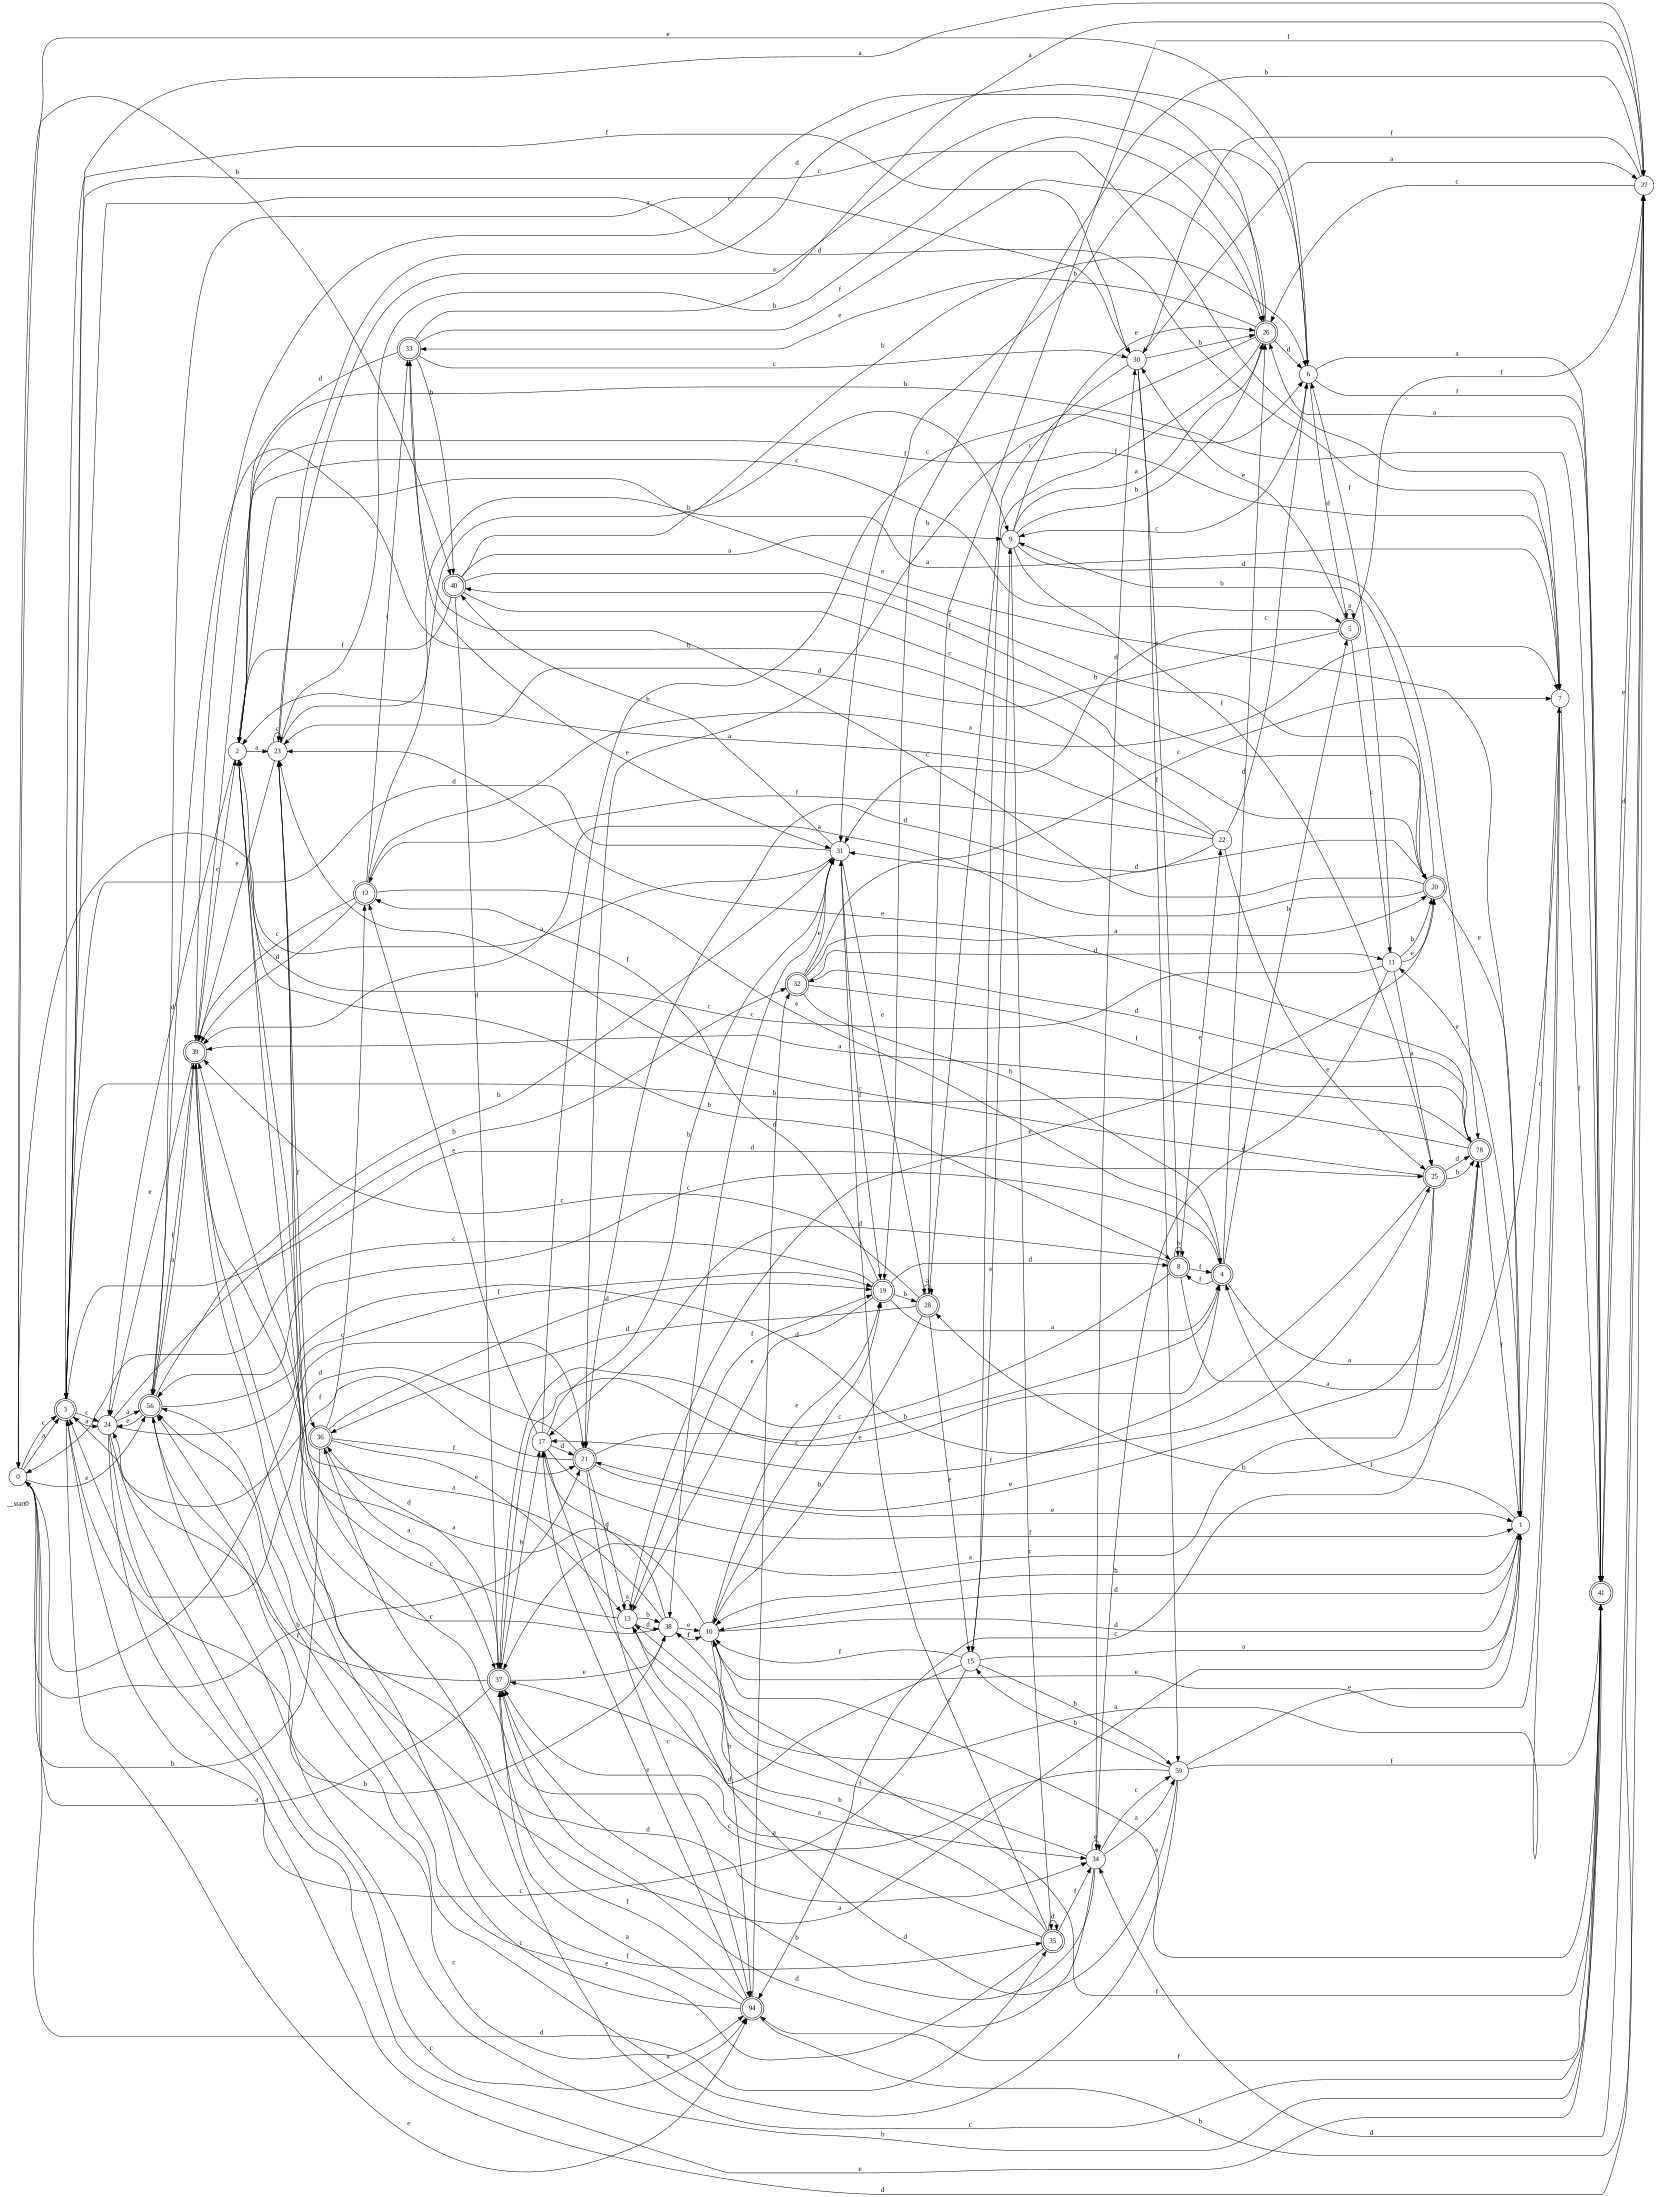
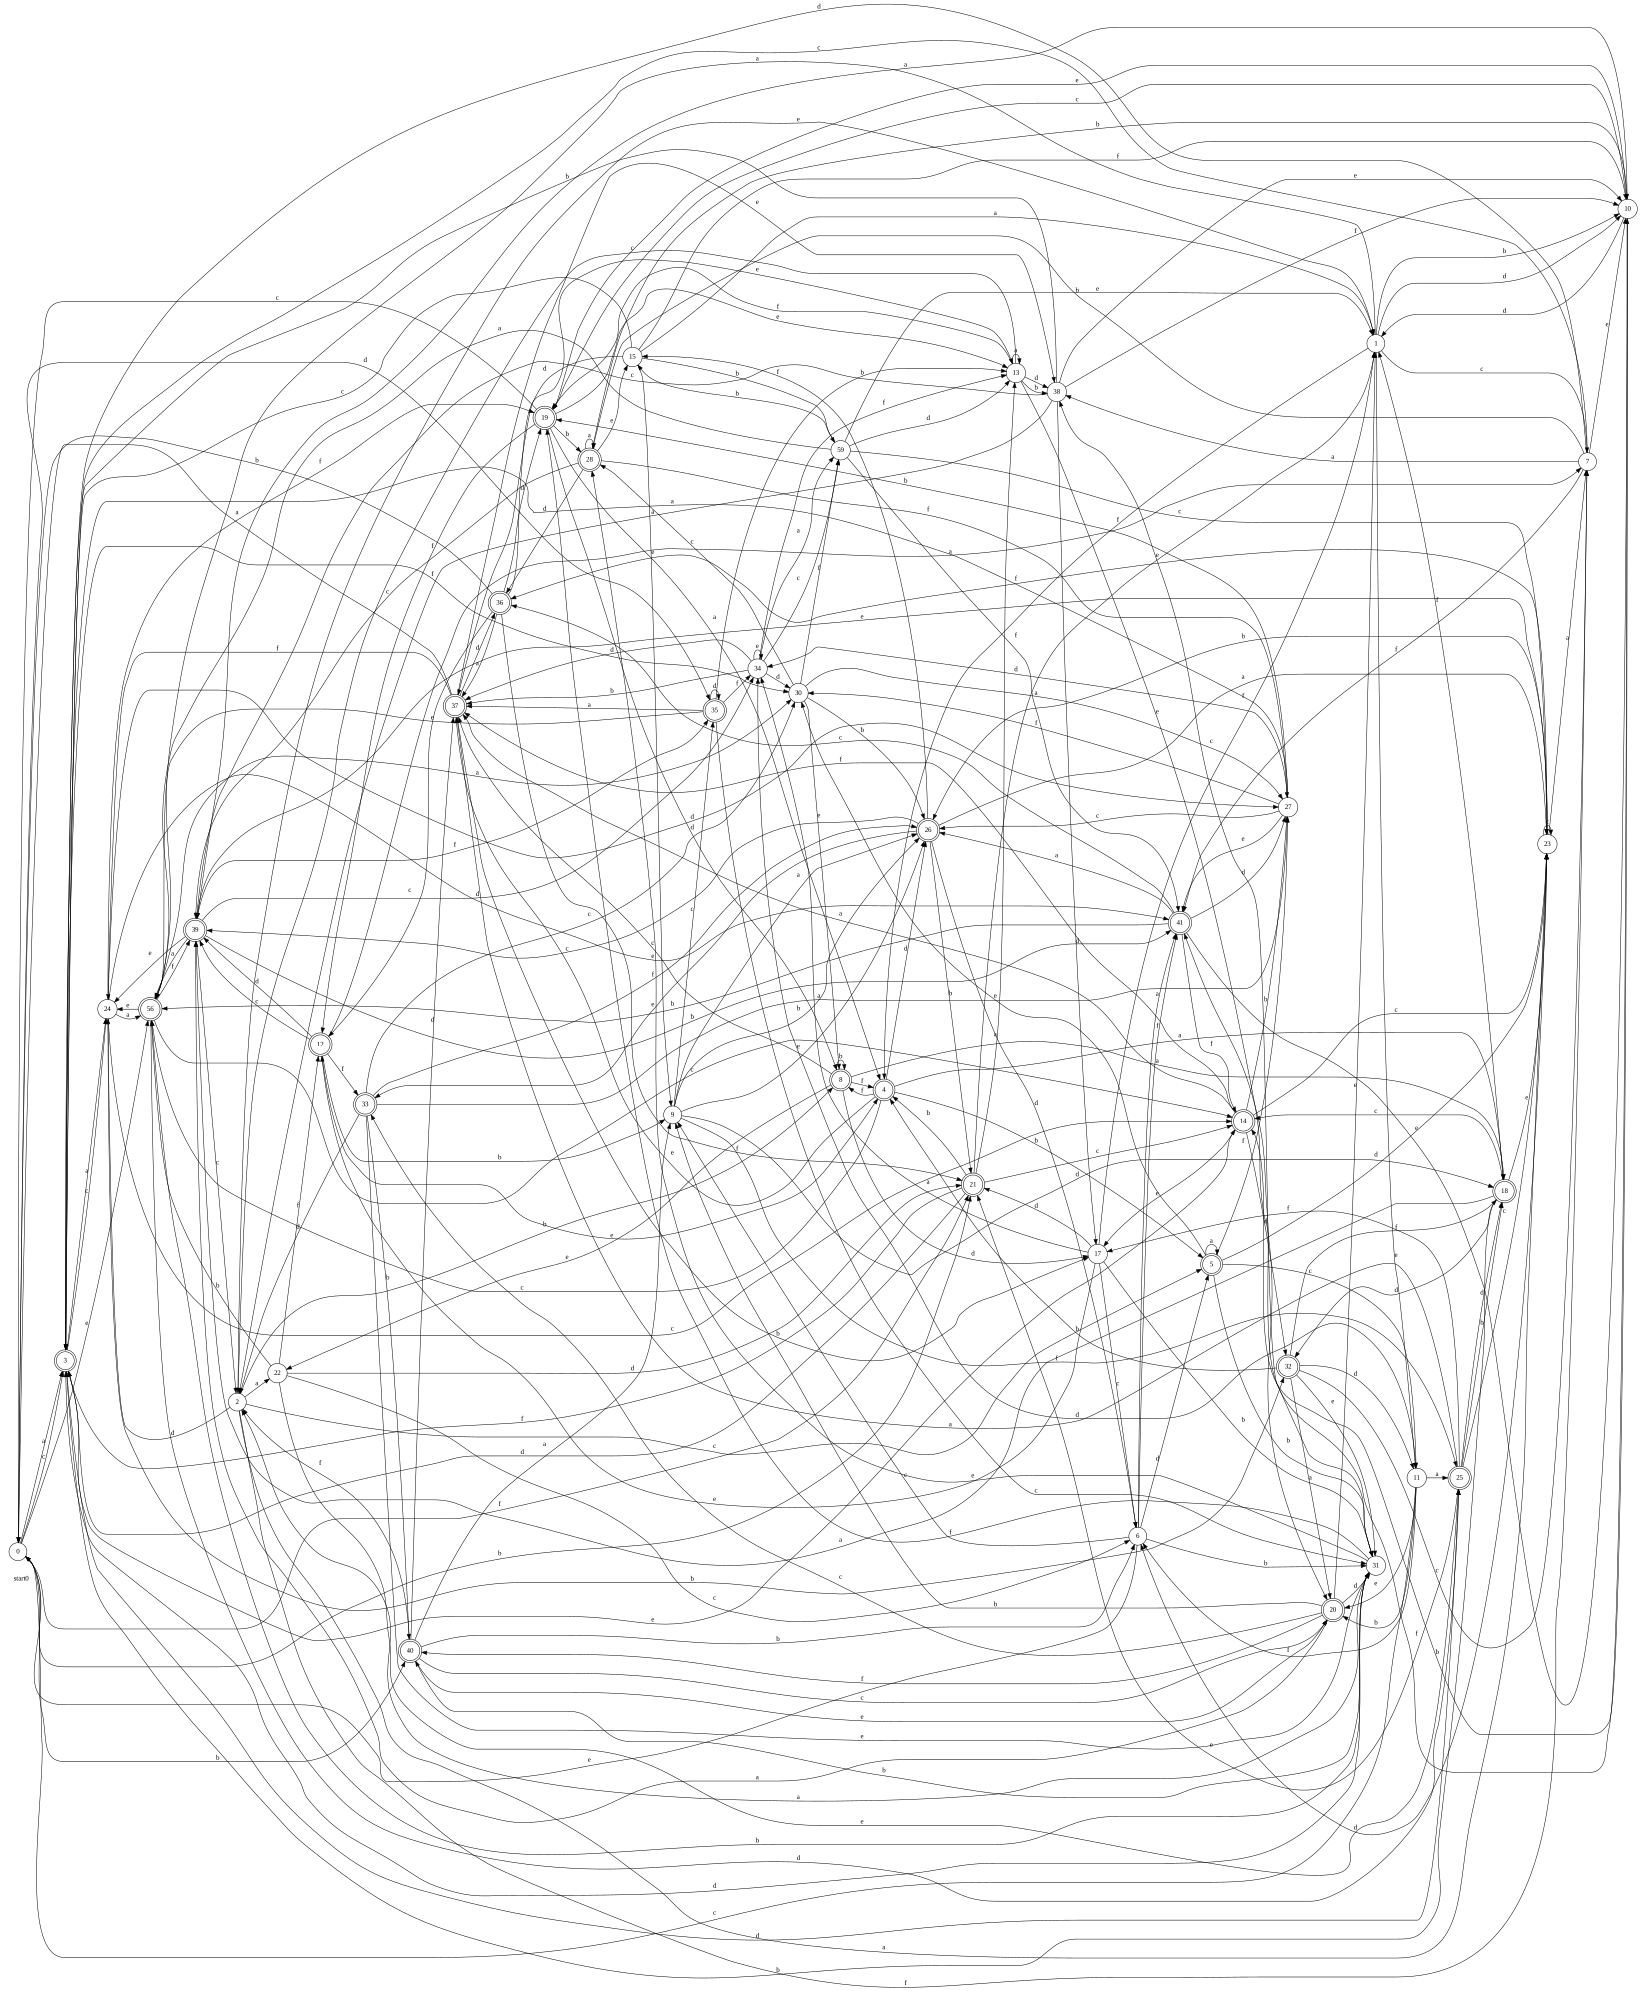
(727, 739) -> (255, 1389)
(1480, 1150) -> (1505, 1191)
(752, 2008) -> (1243, 1121)
